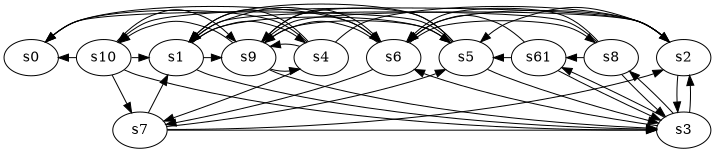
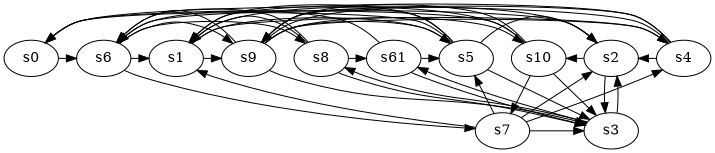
(580, 8) -> (533, 16)
(244, 92) -> (590, 99)
(545, 106) -> none
(397, 112) -> none
